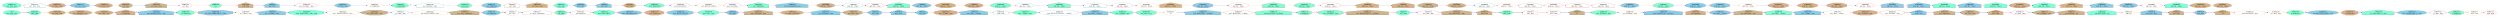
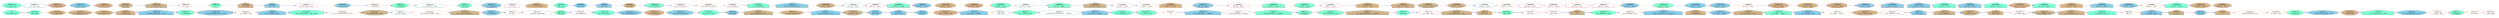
(1095, 5) -> (1095, 5)
(1865, 5) -> (1865, 5)
